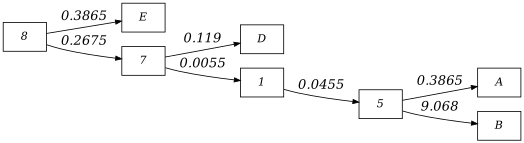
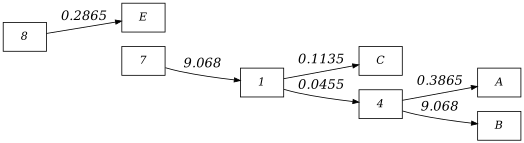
(84, 17) -> (84, 17)
(262, 39) -> none
(81, 53) -> none
none -> (381, 61)
(203, 64) -> (203, 64)
(381, 104) -> (381, 104)
